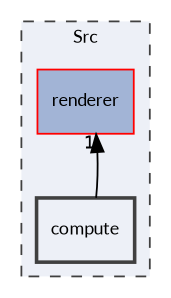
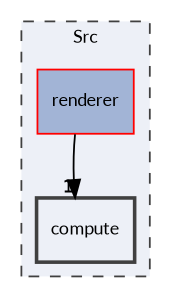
(98, 175) -> (74, 157)
